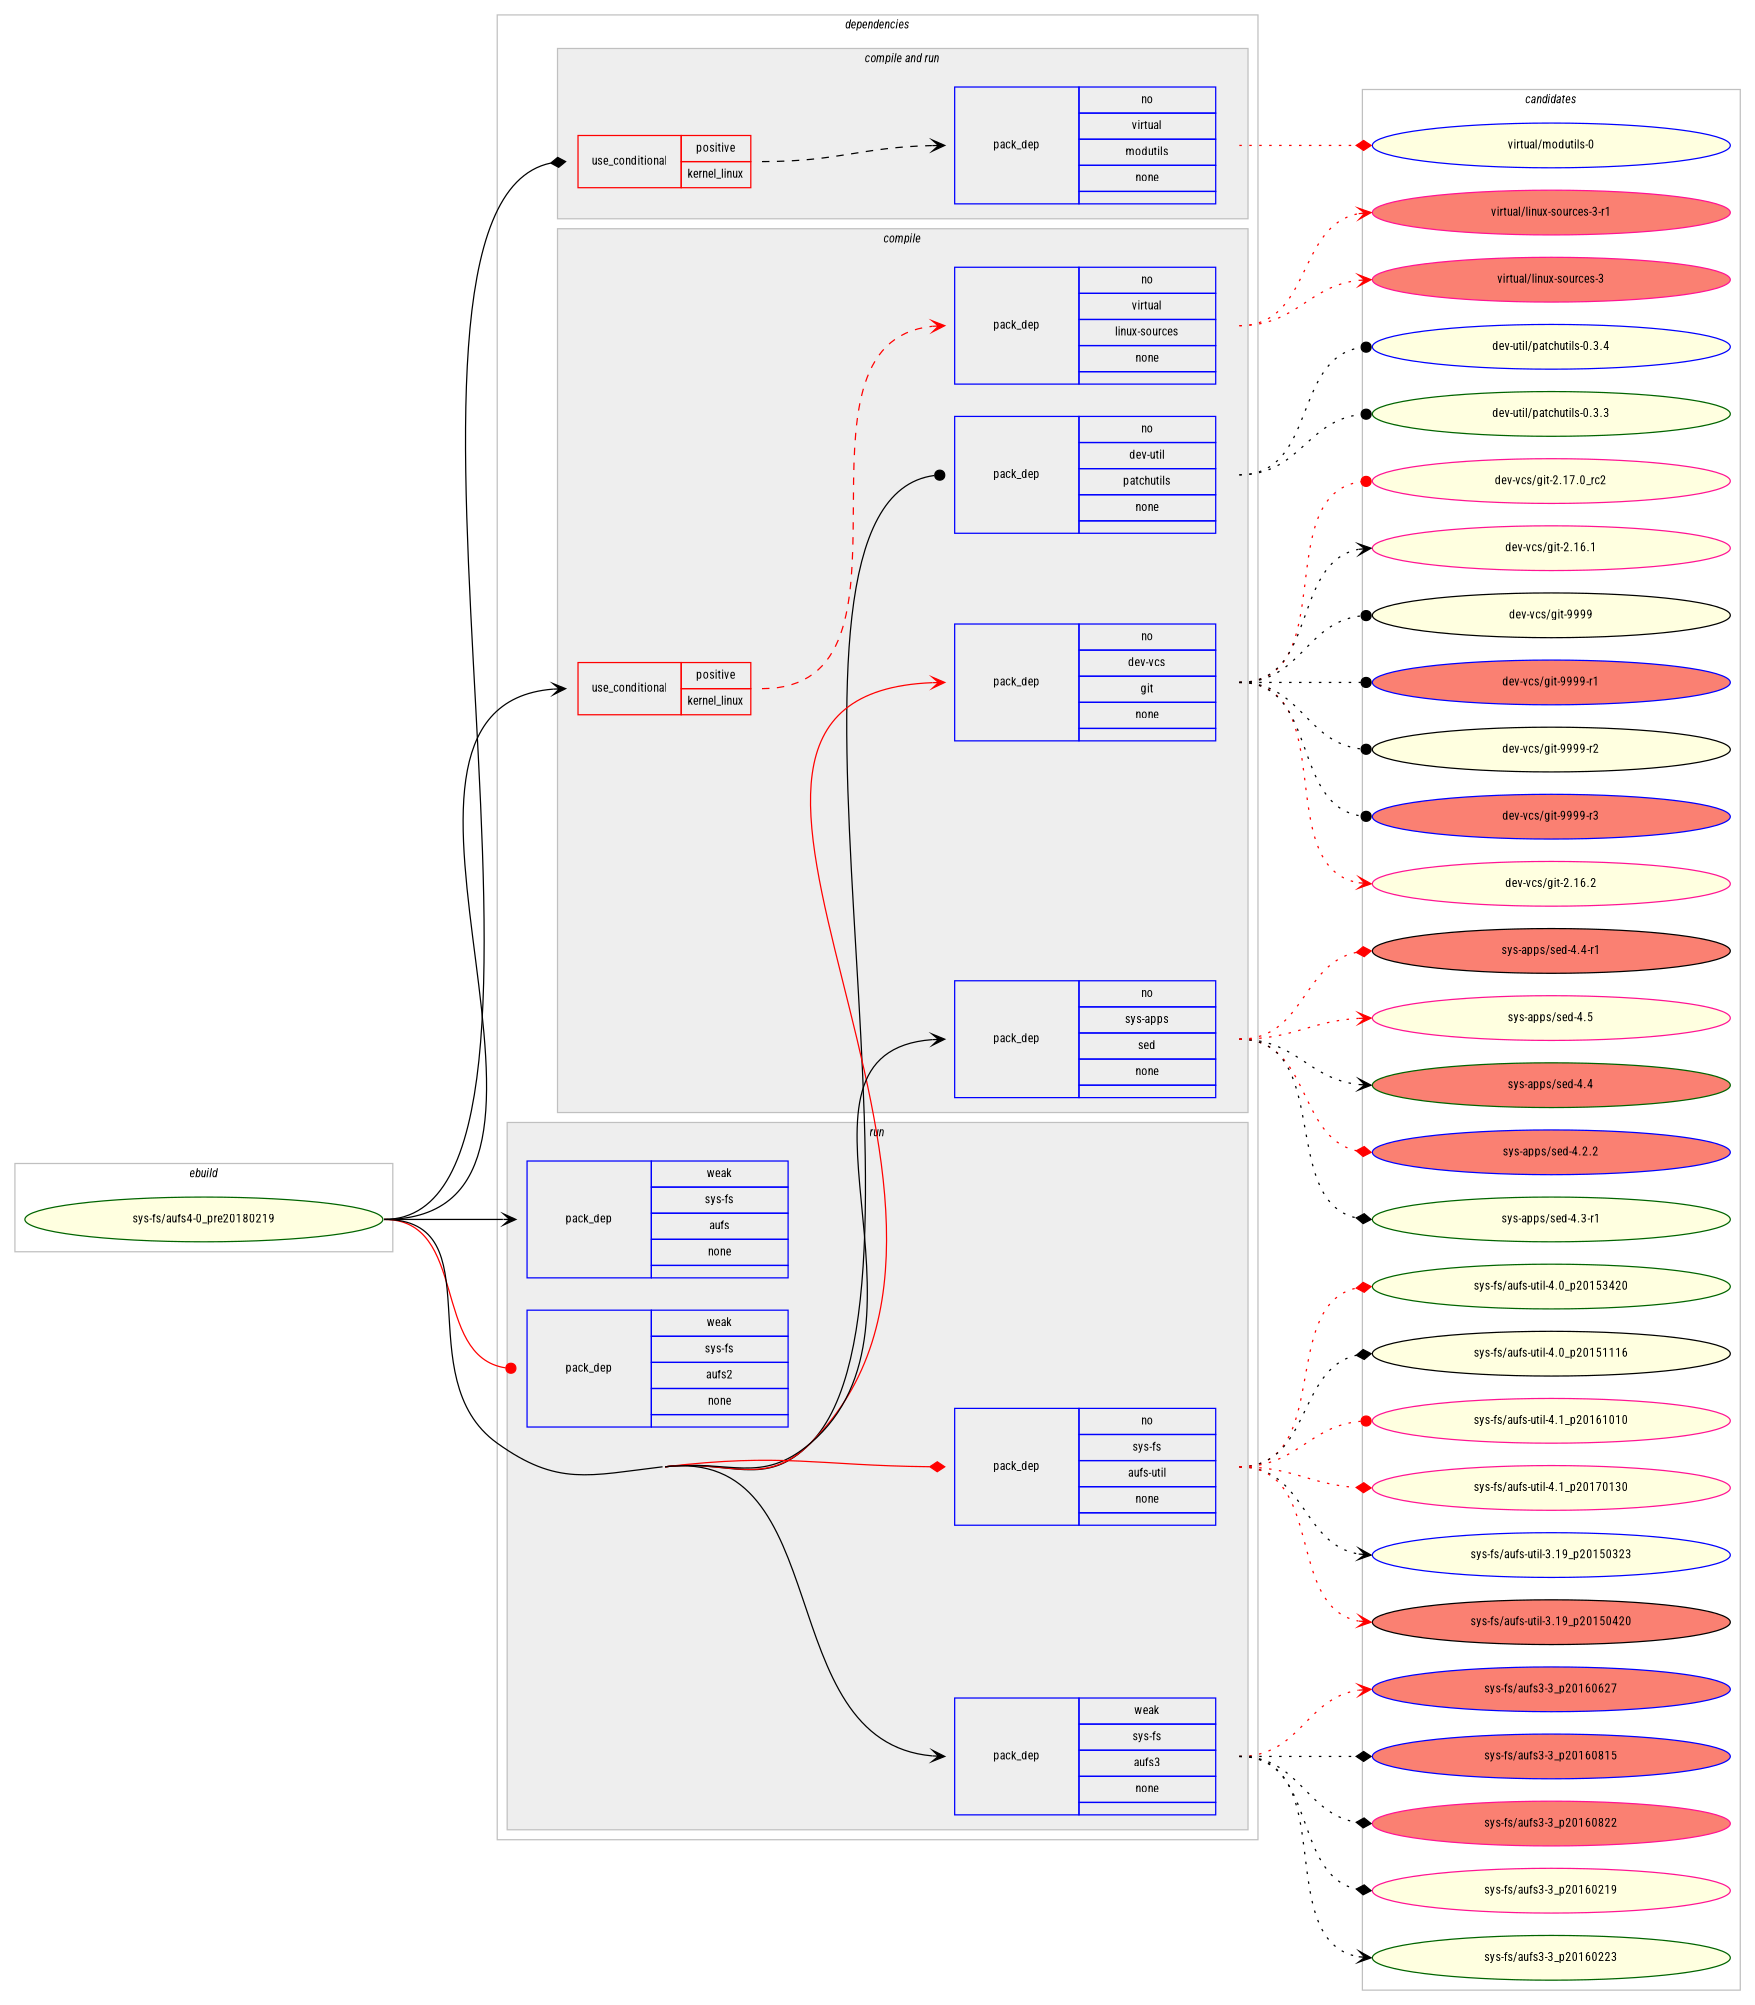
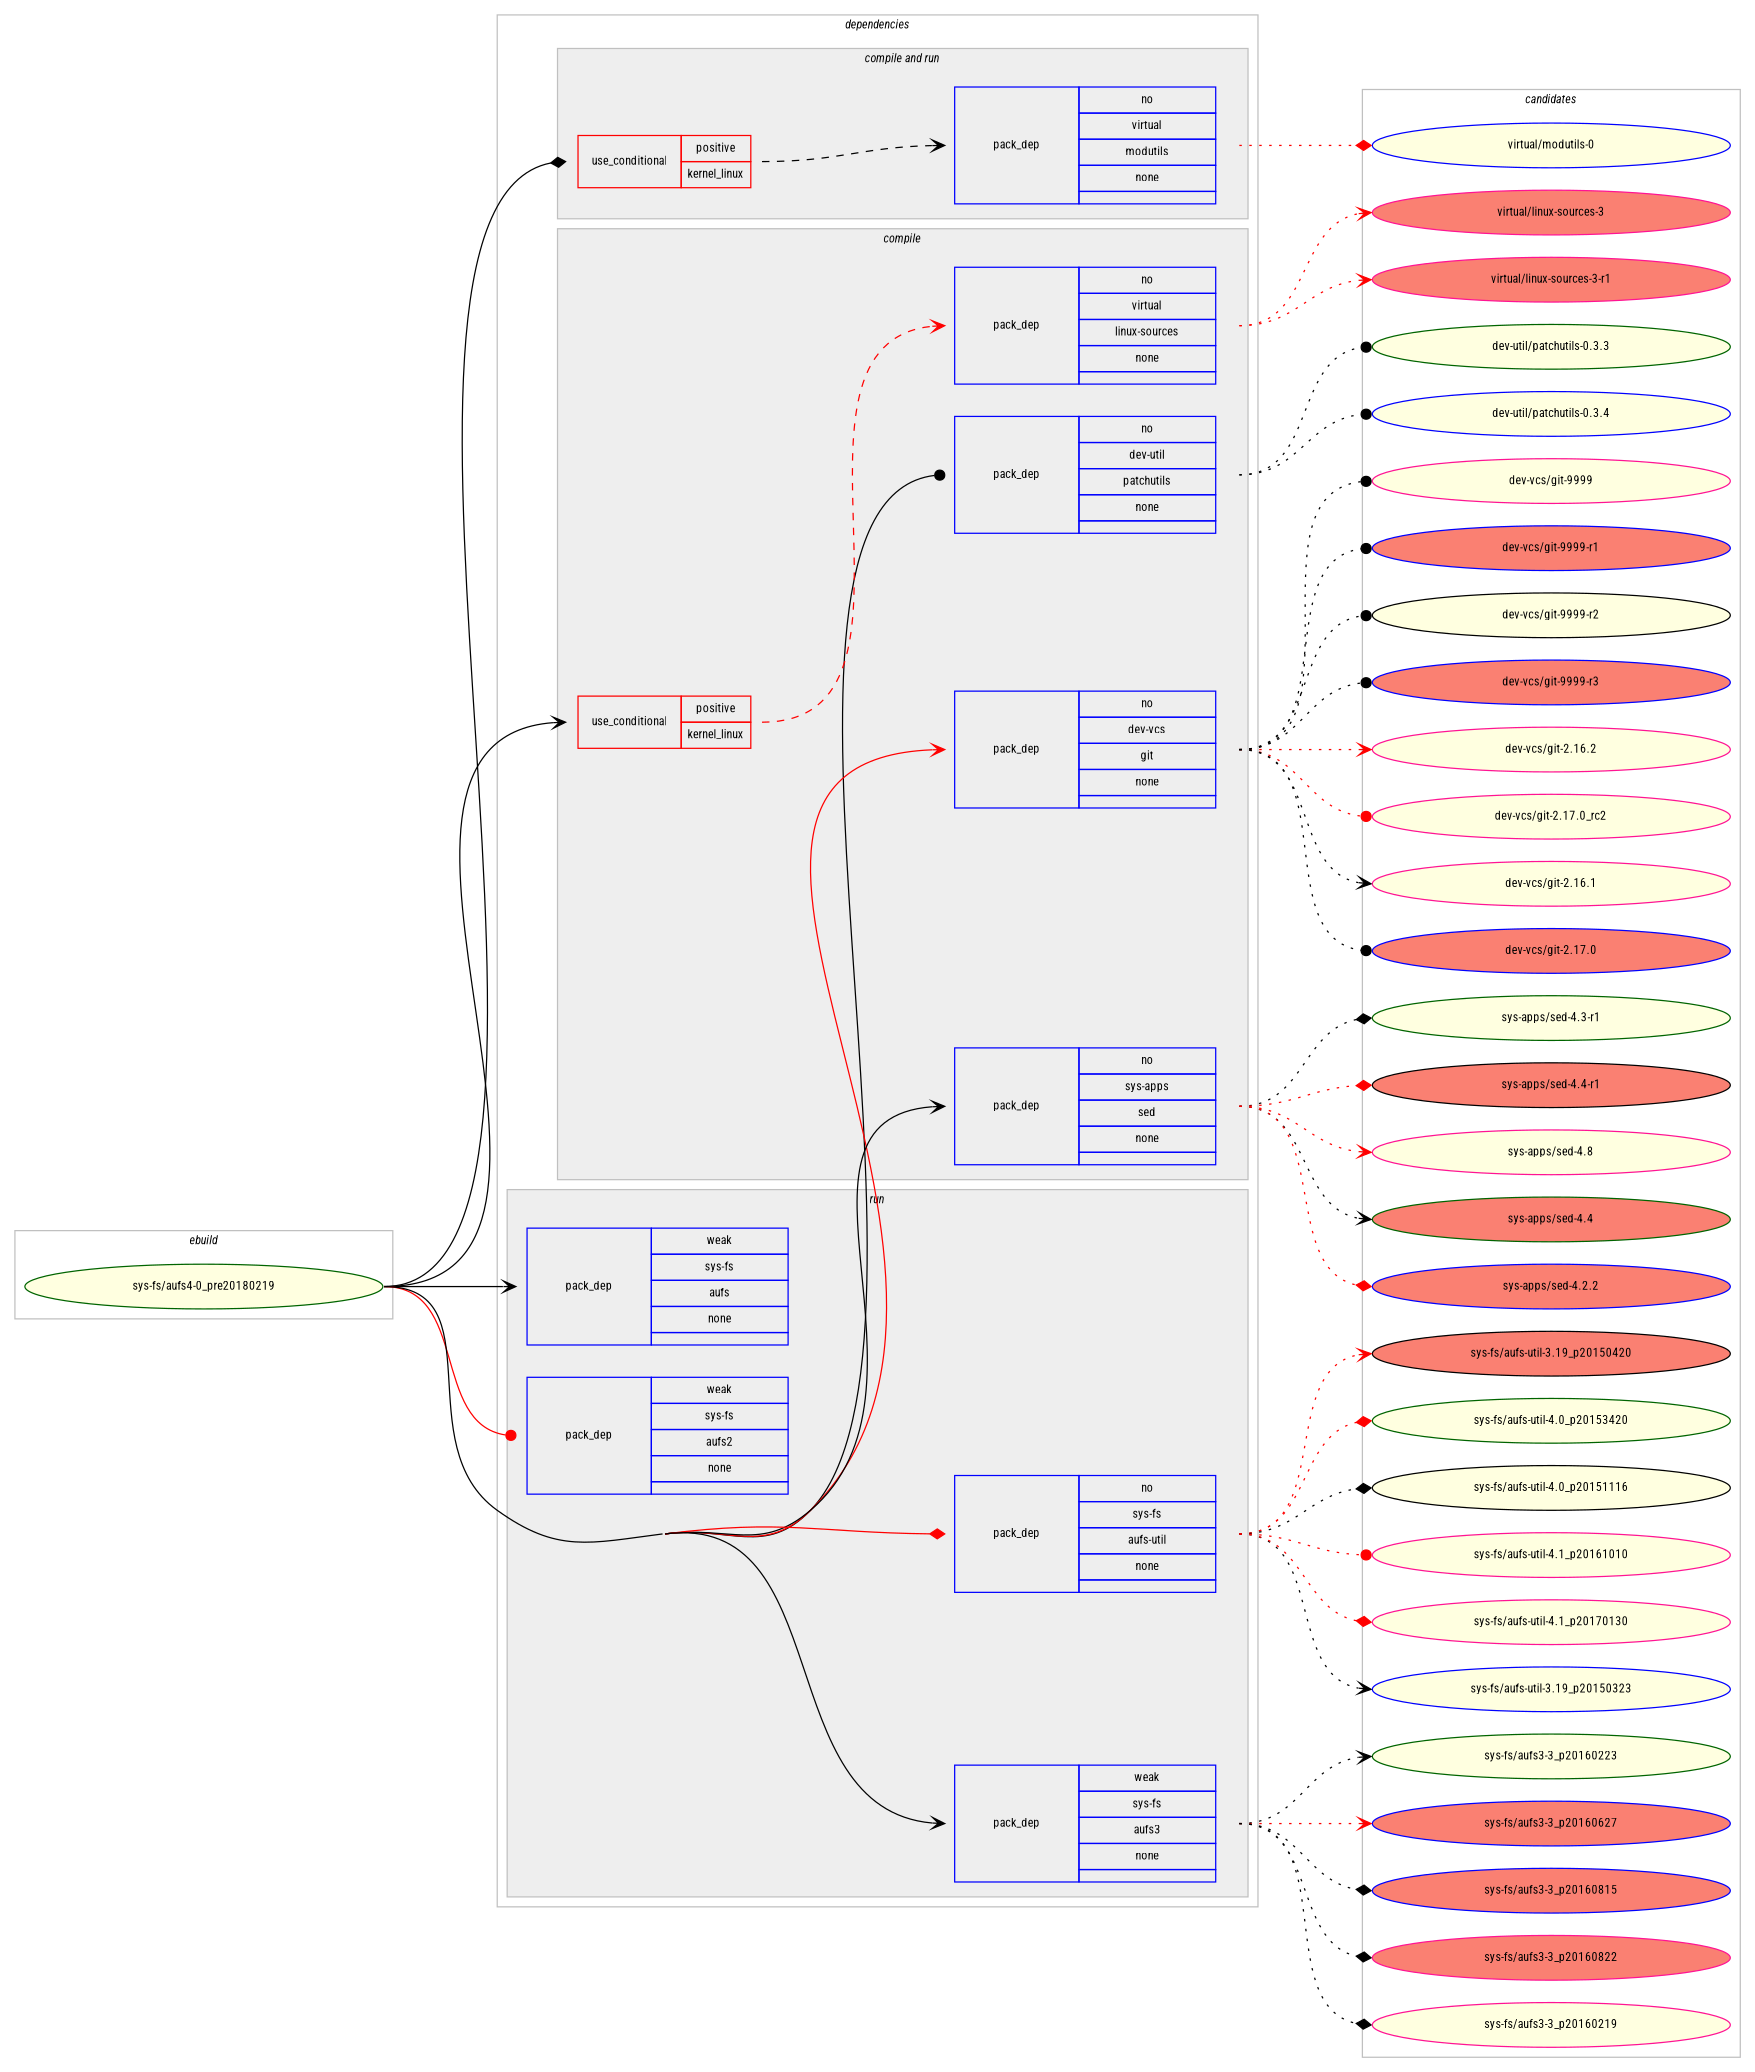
(1551, 615) -> (1551, 481)
none -> (1551, 951)
(1551, 1018) -> (1551, 1152)
